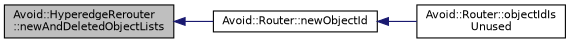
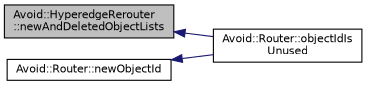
(199, 21) -> (199, 35)
